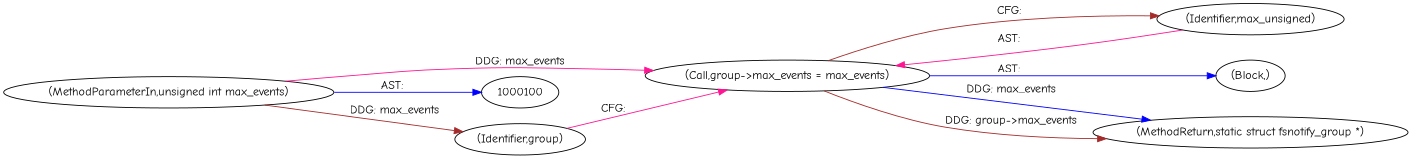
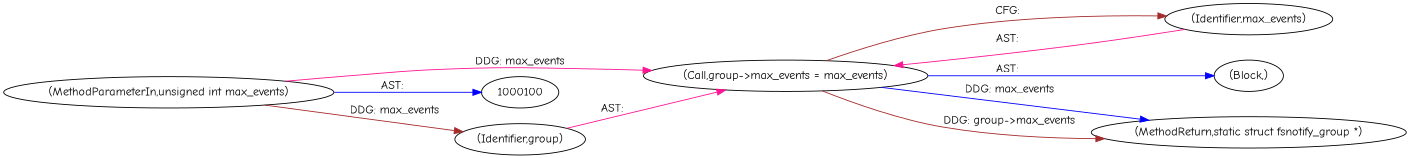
(1251, 19) -> (1249, 19)
(615, 108) -> (614, 108)
